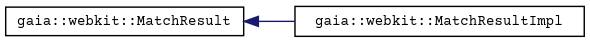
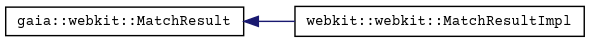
(440, 21) -> (440, 21)
